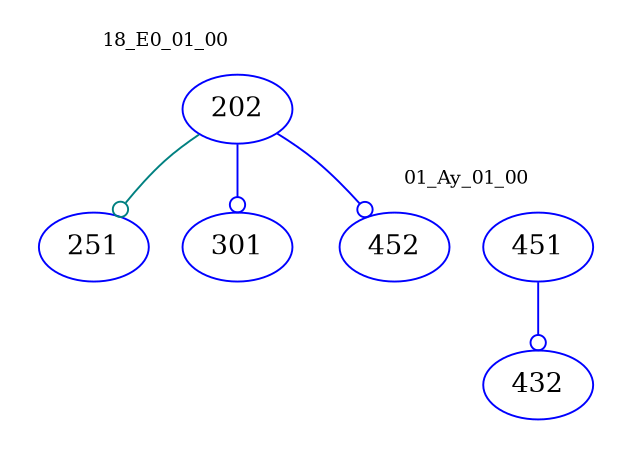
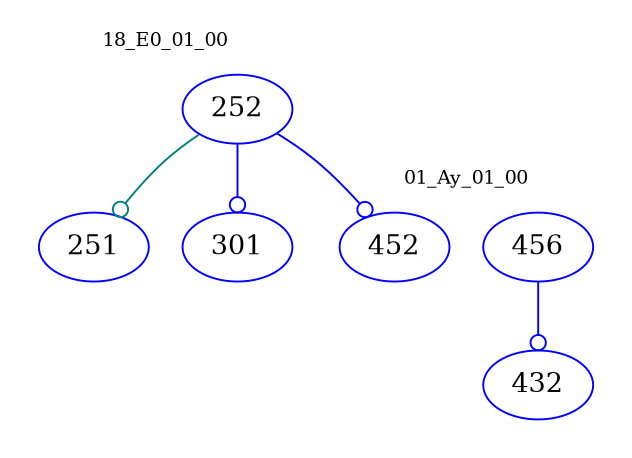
(237, 109) -> (237, 109)
(538, 247) -> (538, 247)
